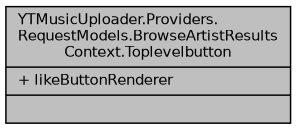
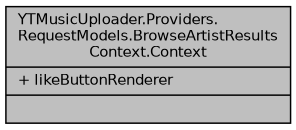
(148, 52) -> (148, 52)
